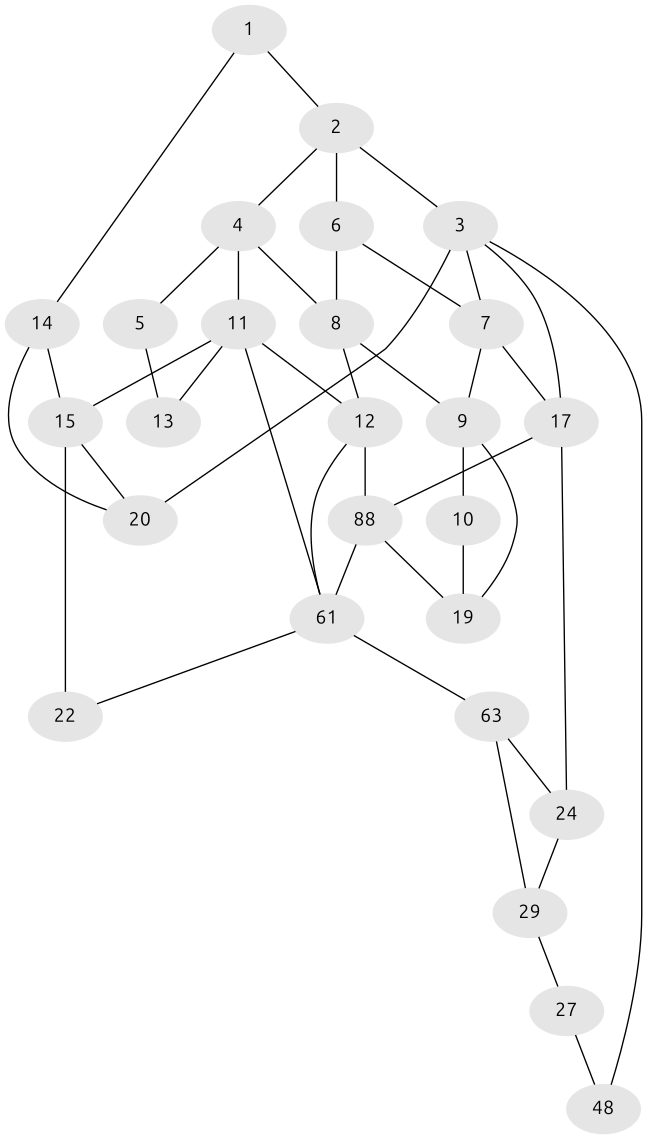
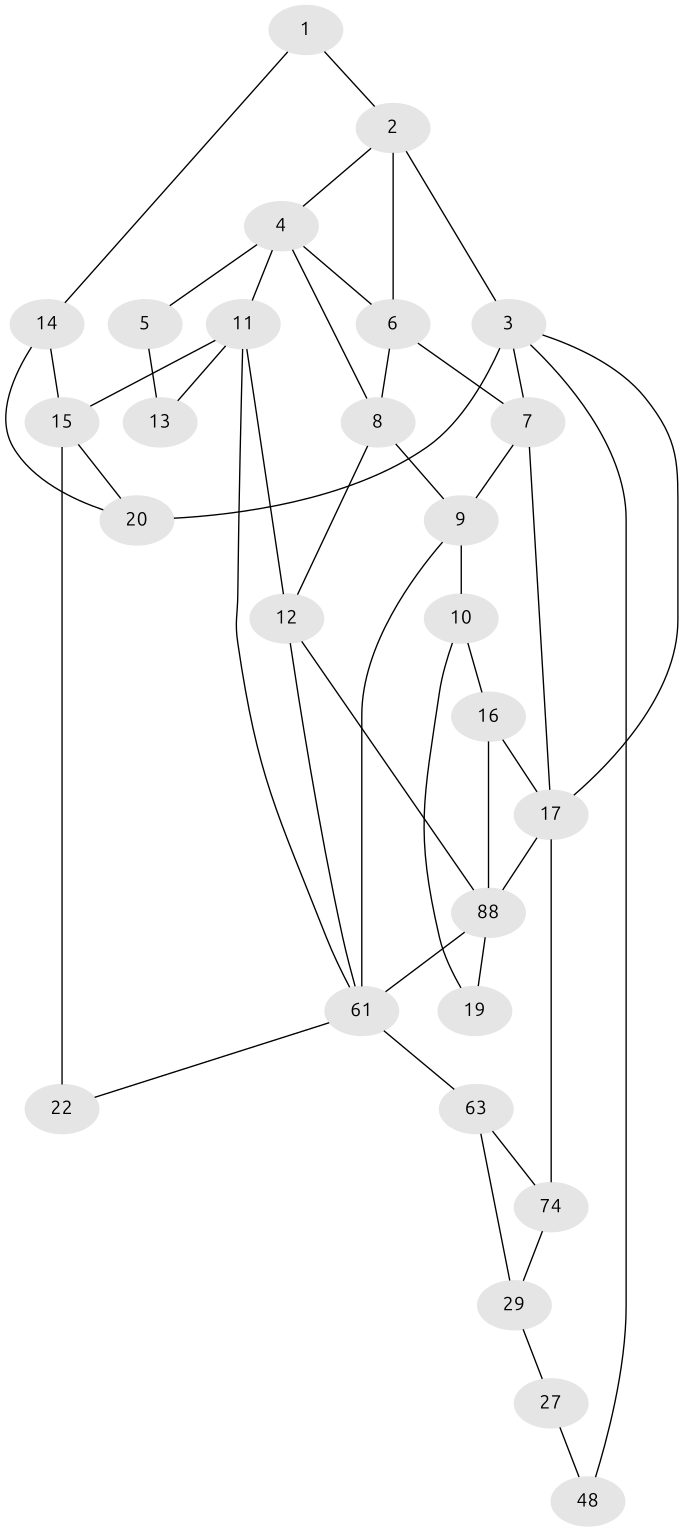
none -> (337, 275)
(517, 520) -> (362, 753)
none -> (489, 717)
(567, 815) -> (551, 1207)
